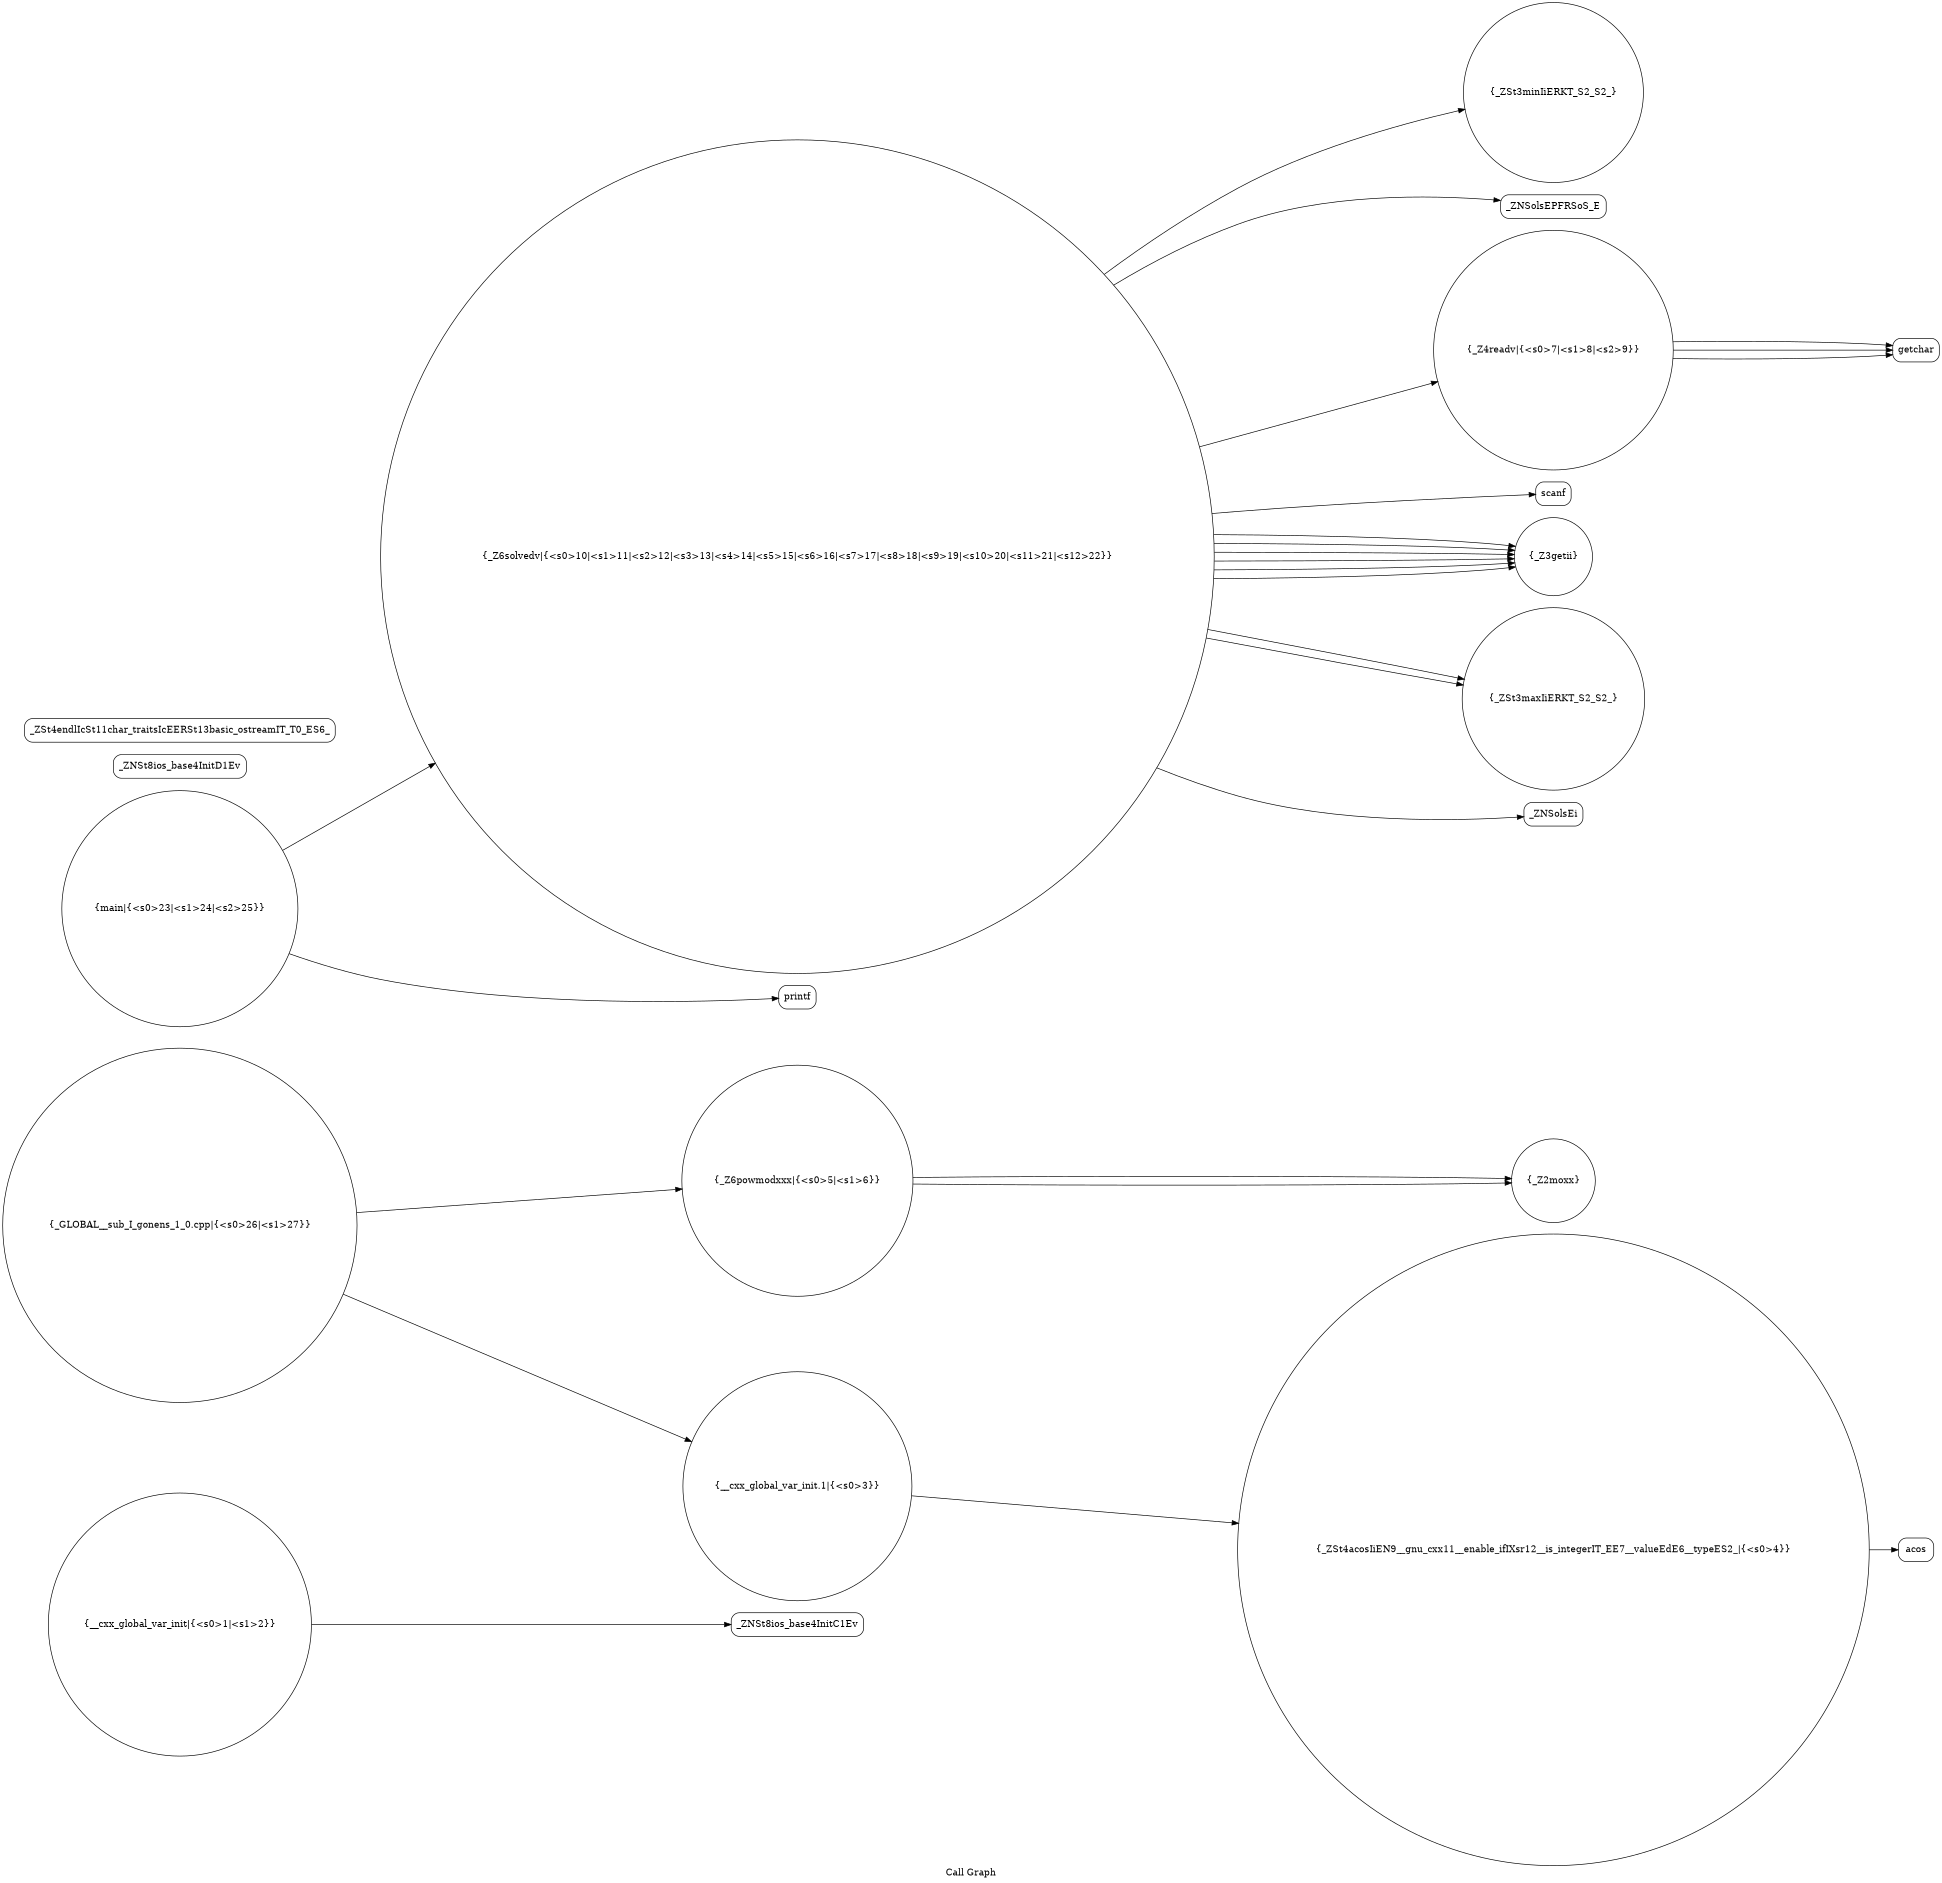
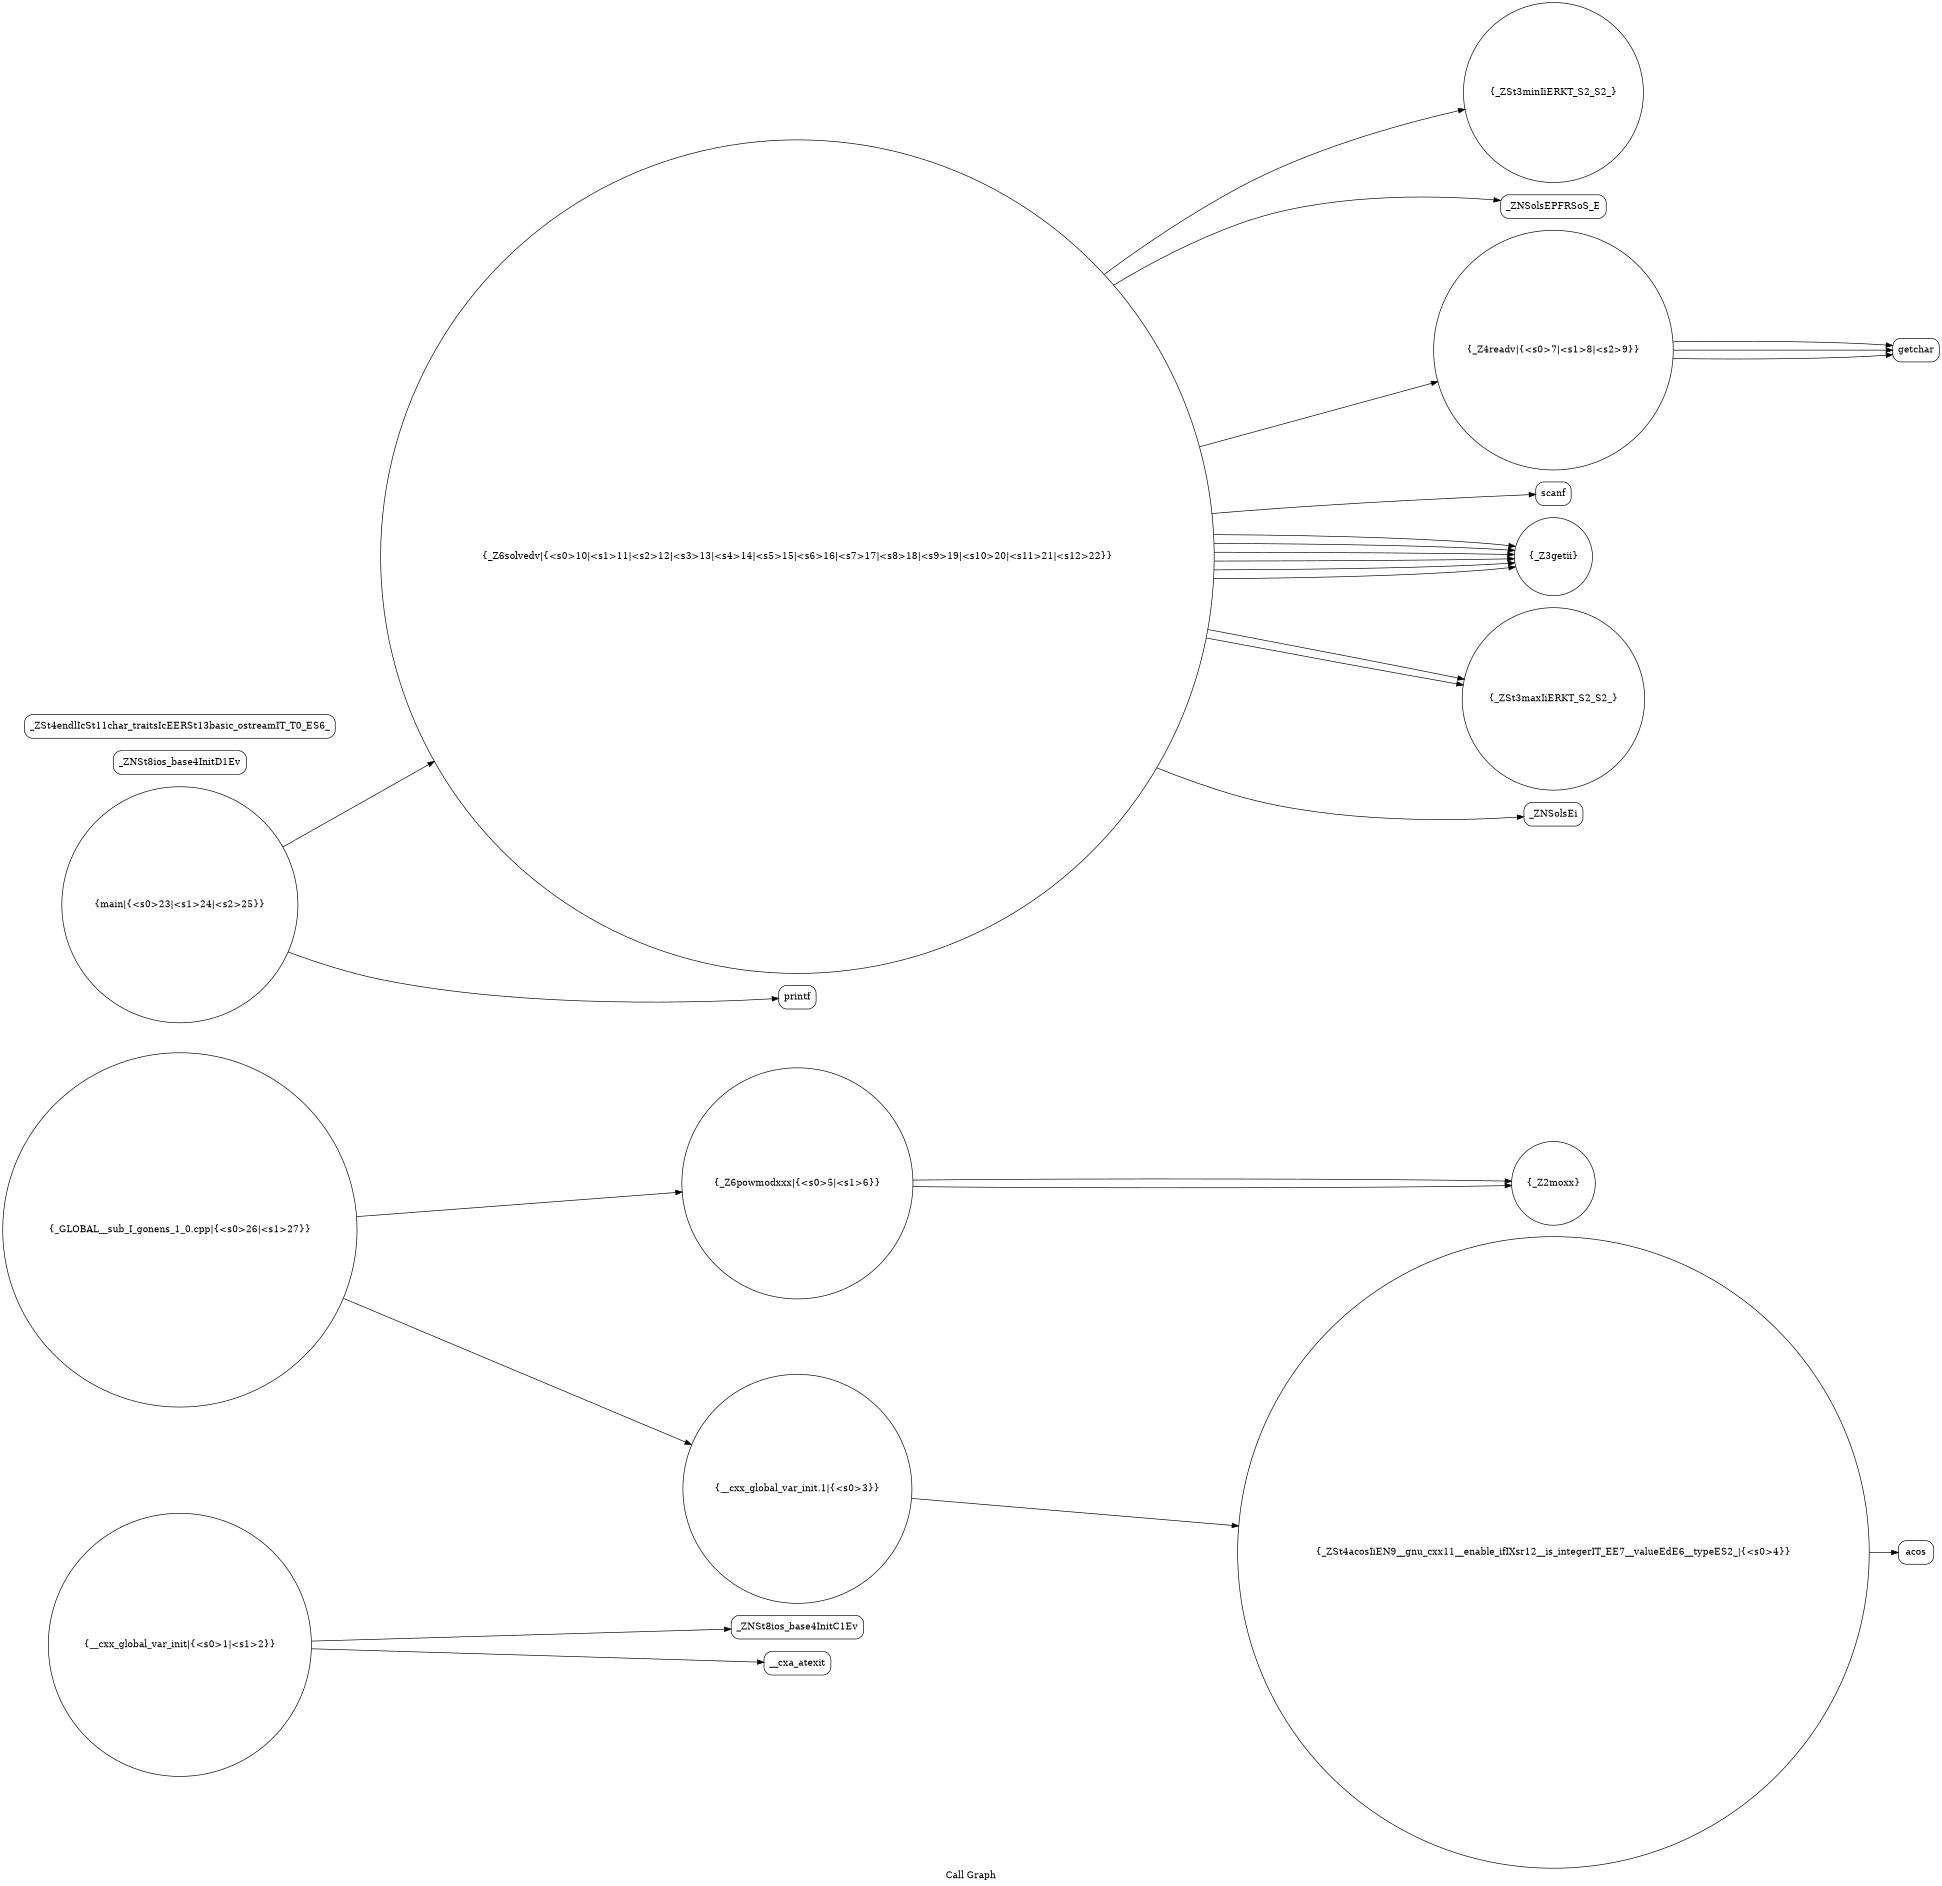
none -> (797, 1663)
